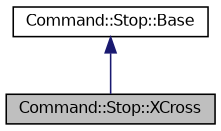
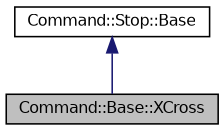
(111, 109) -> (112, 109)
